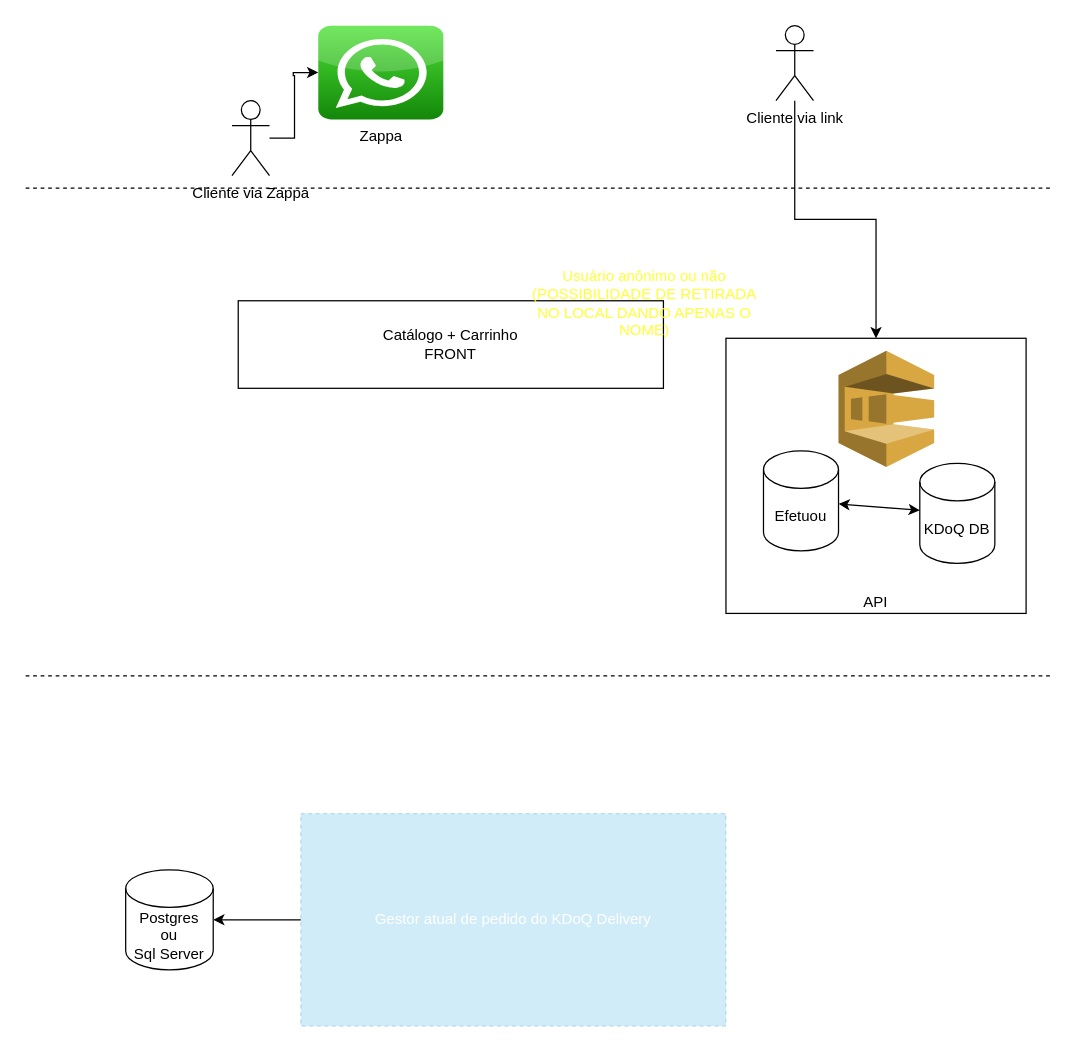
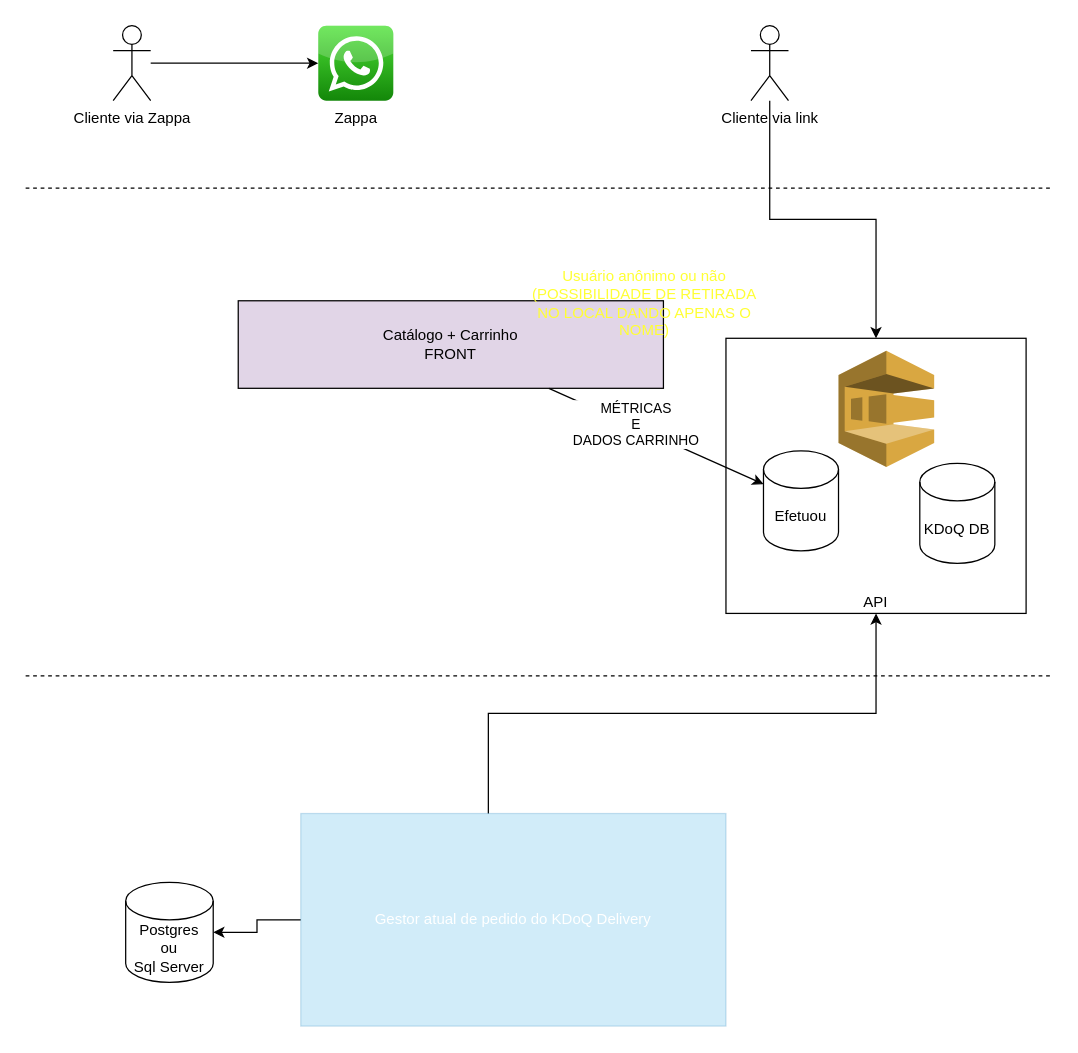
(794, 63) -> (769, 63)
(381, 73) -> (356, 63)
(251, 138) -> (132, 63)
(451, 344) -> (451, 344)
none -> (702, 456)
(878, 507) -> none
none -> (677, 713)
(169, 919) -> (169, 932)
(513, 919) -> (513, 919)
